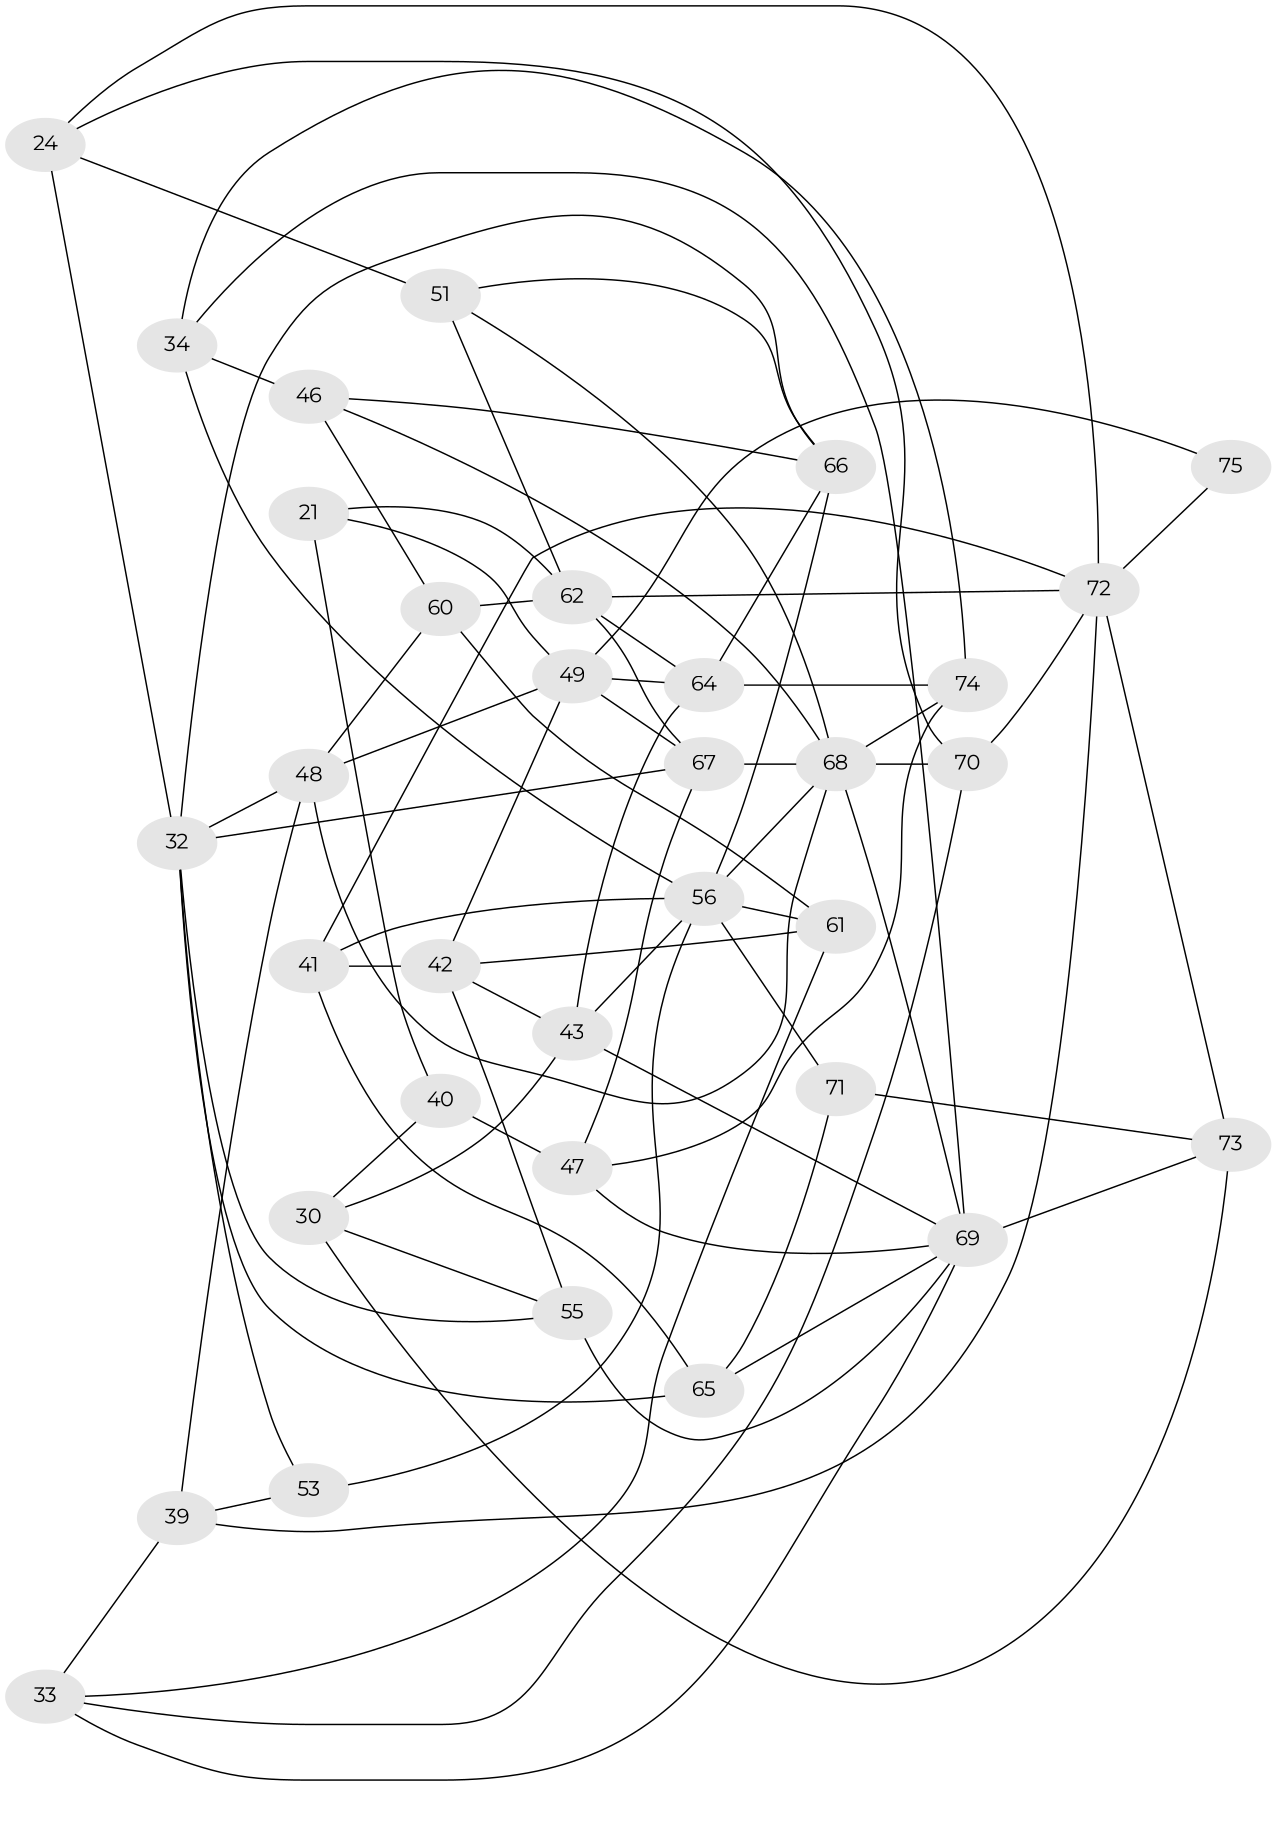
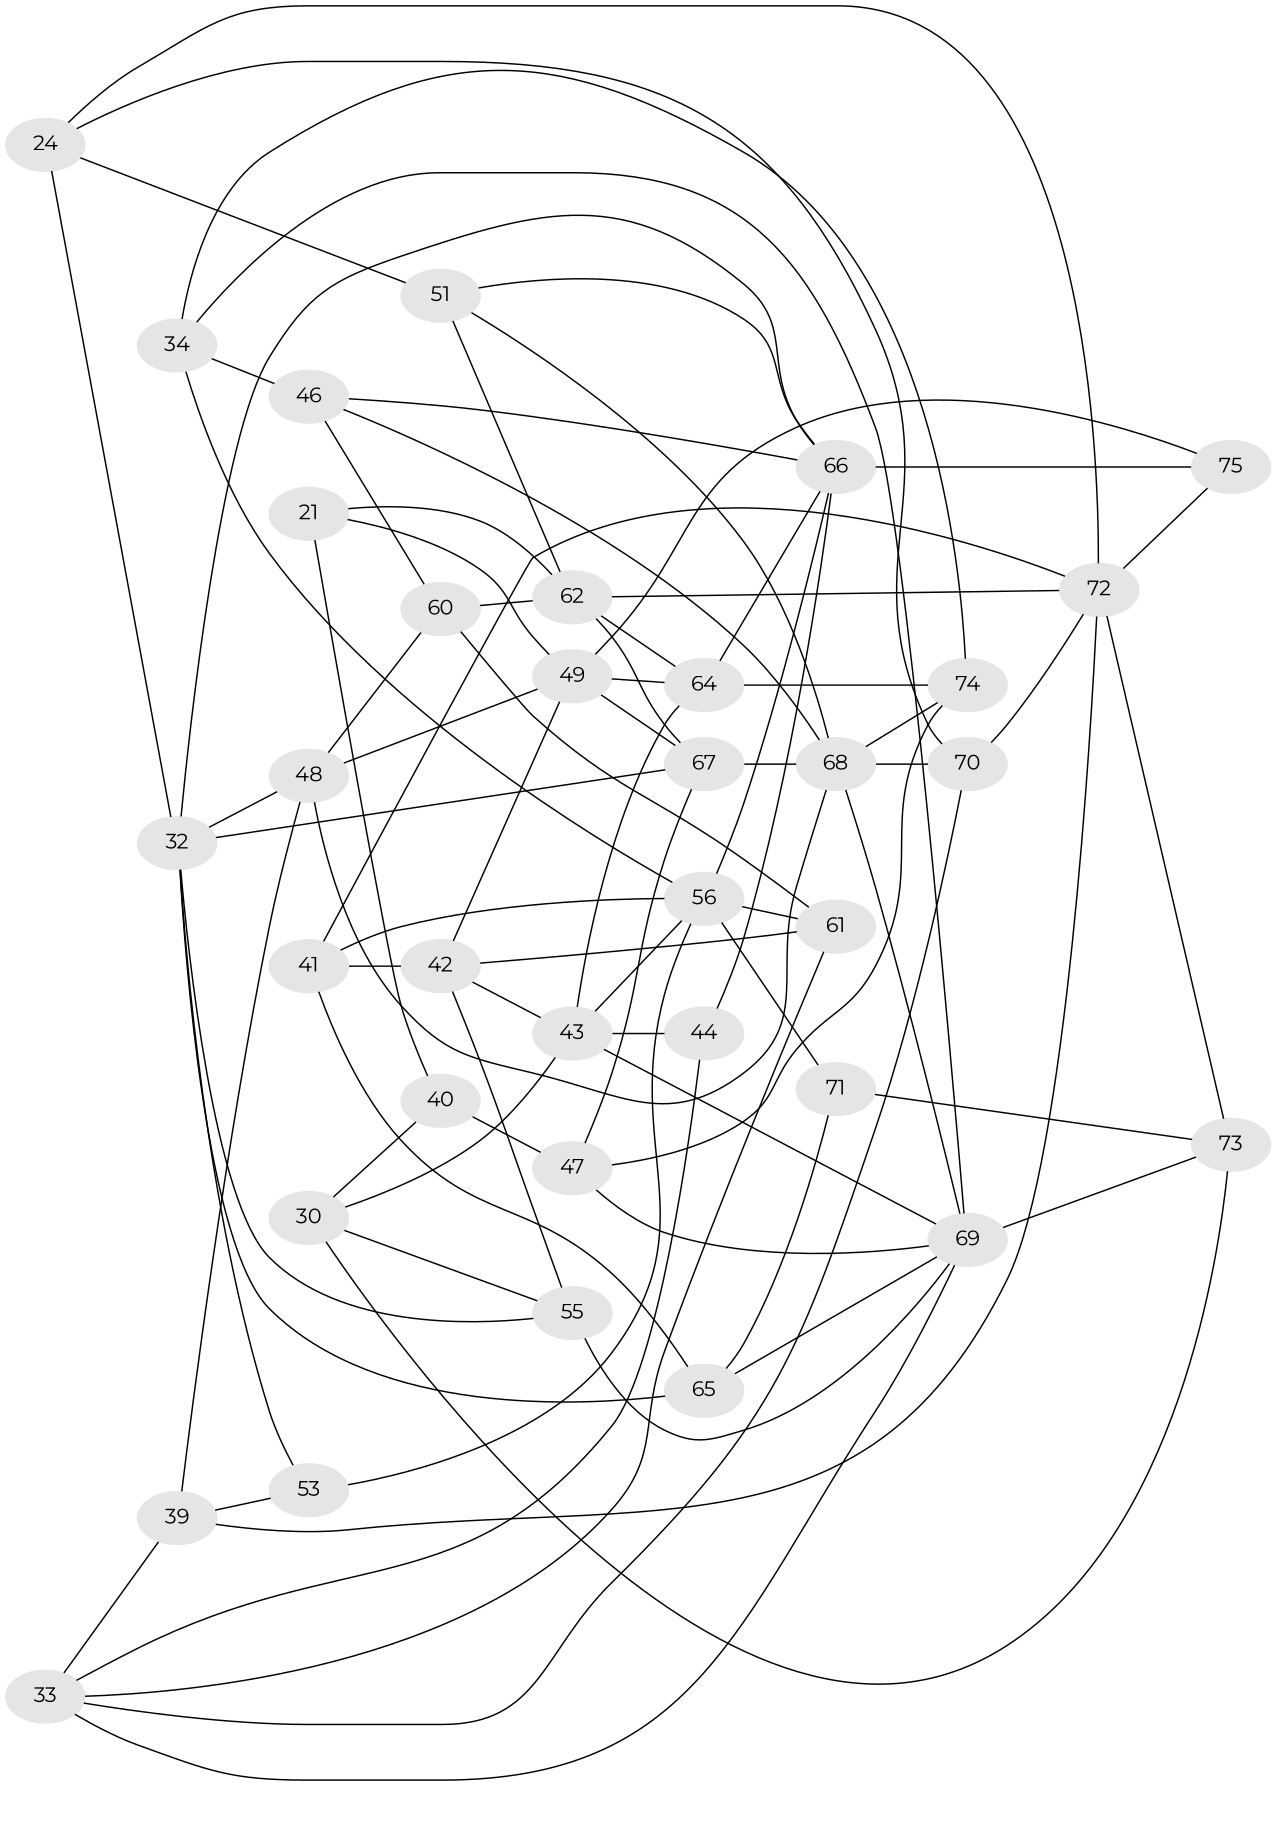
none -> (1033, 467)
(770, 831) -> none
none -> (704, 1034)
